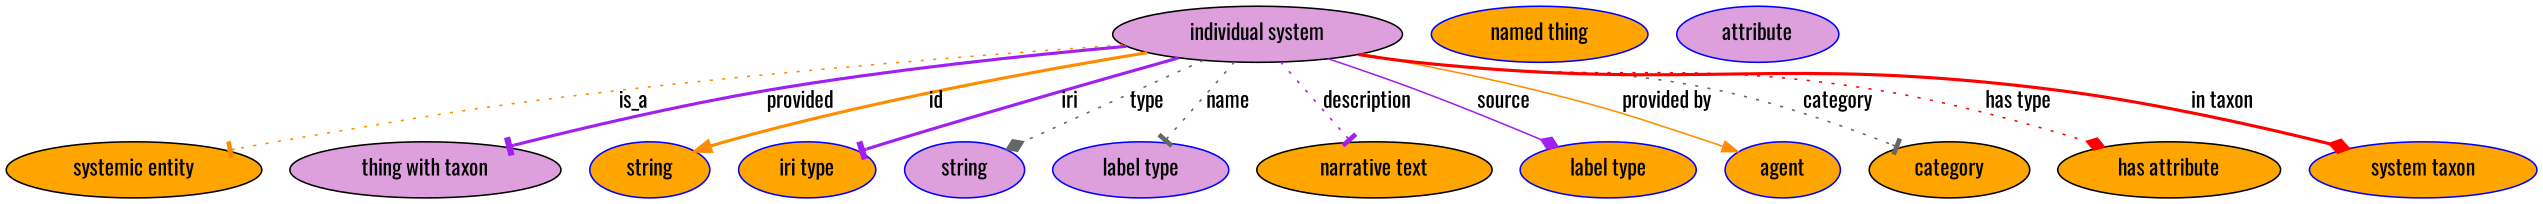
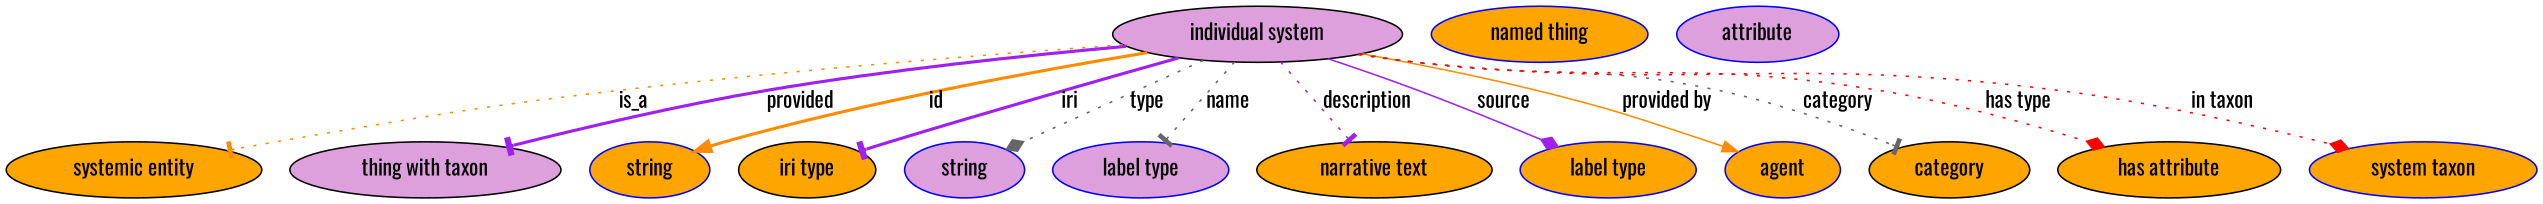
(1847, 74) -> (1847, 74)
(807, 170) -> (807, 170)
